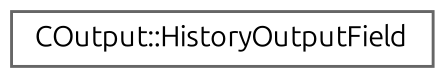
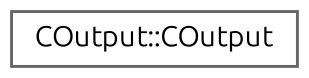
(222, 39) -> (154, 39)
